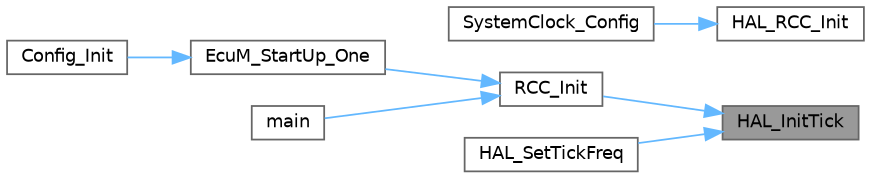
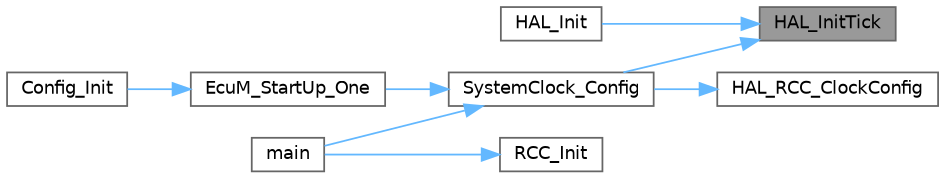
(791, 24) -> (828, 89)
(433, 75) -> (408, 89)
(654, 104) -> (682, 58)
none -> (395, 128)
(551, 155) -> (551, 24)
